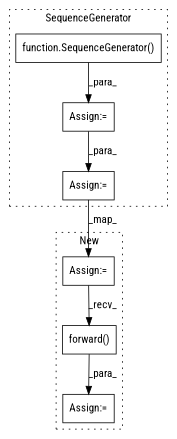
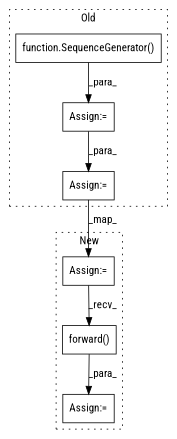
(89, 19) -> (89, 19)
